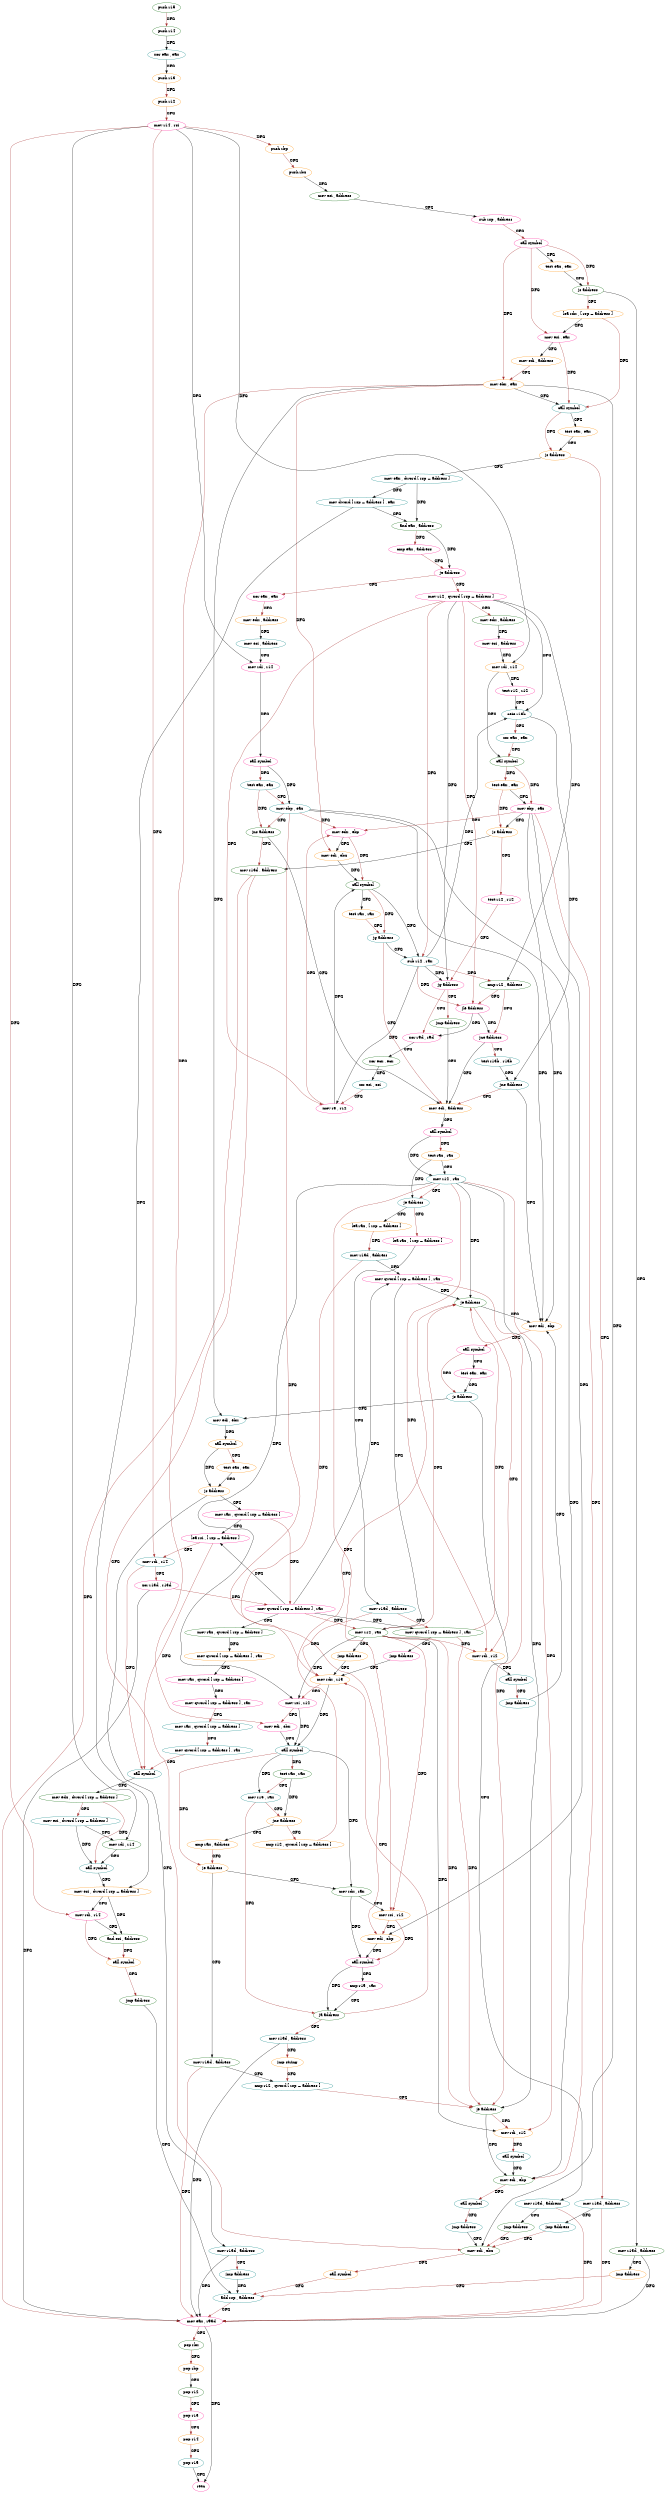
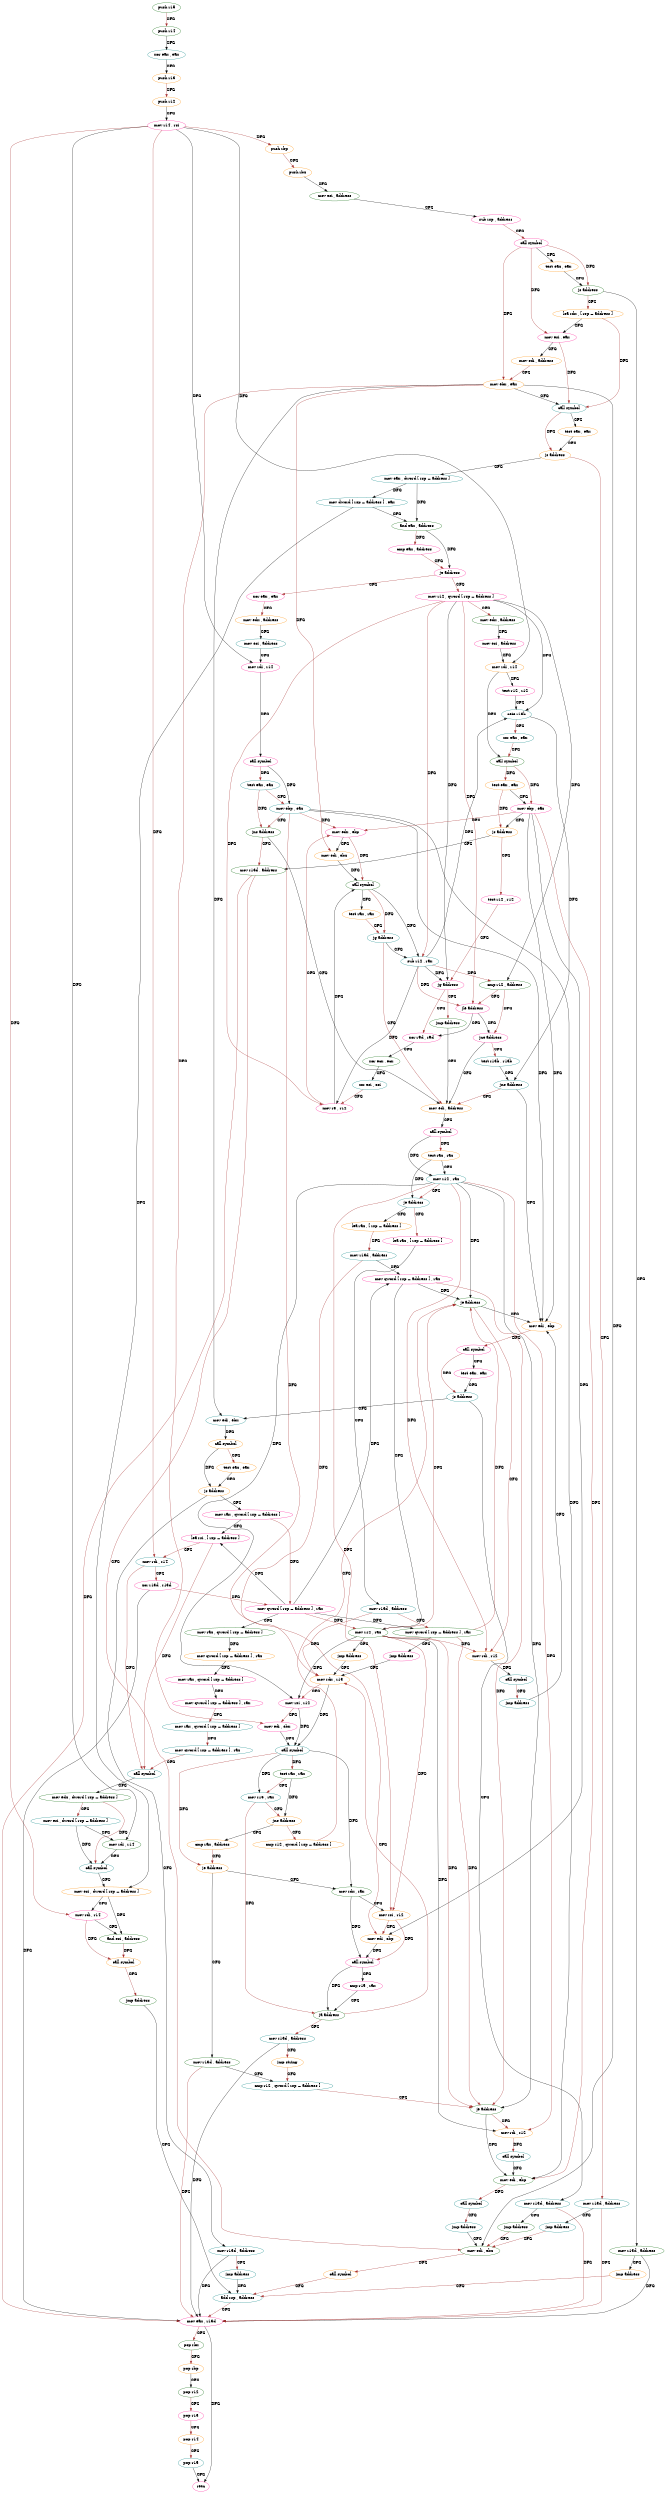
(167, 112) -> (167, 112)
(201, 2322) -> (201, 2322)
